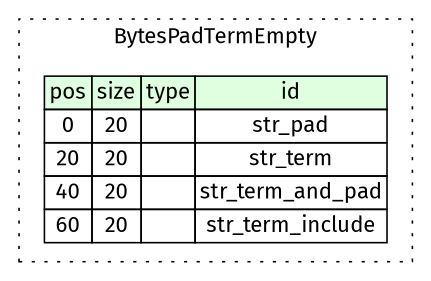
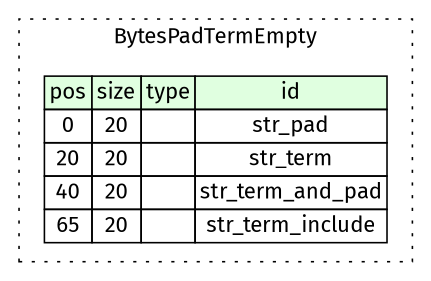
(68, 225) -> (68, 225)
